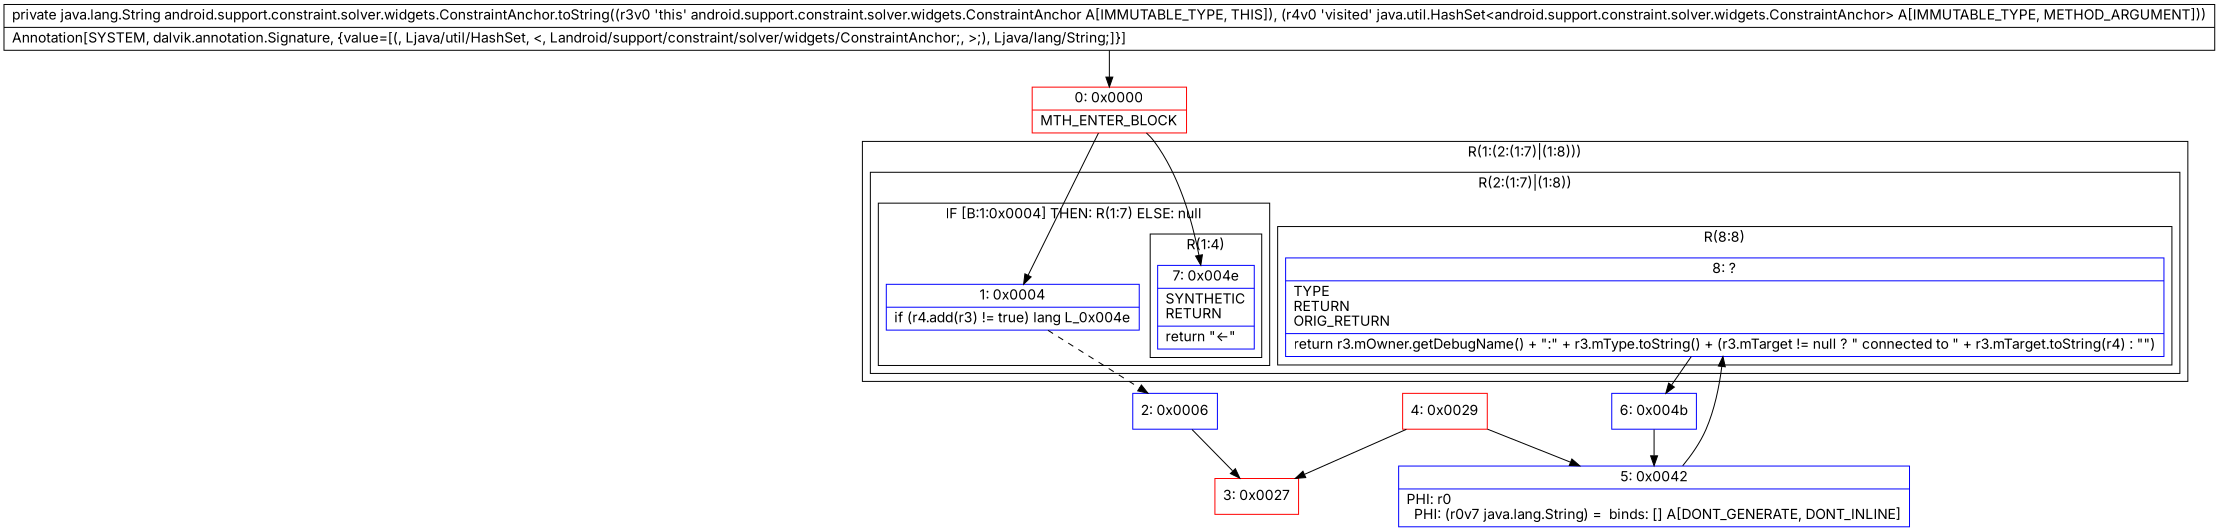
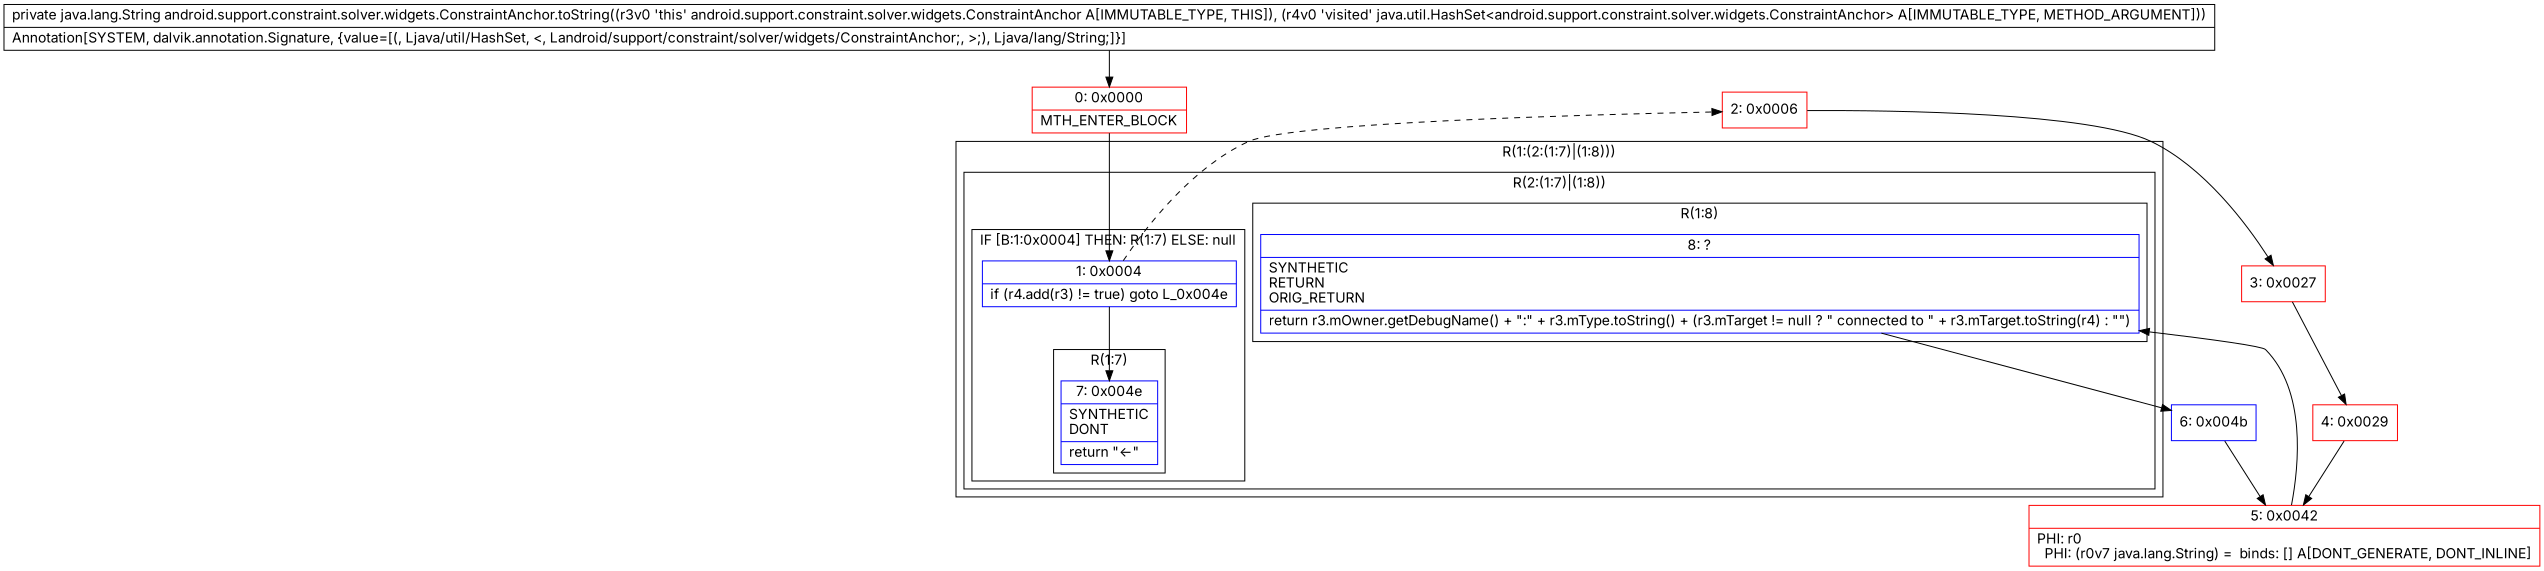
(1180, 191) -> (1109, 339)
(1725, 238) -> (1700, 215)
(1206, 245) -> (1109, 361)
(1312, 292) -> (1309, 268)
(1194, 314) -> (1089, 430)
(1013, 318) -> (1109, 295)
(1175, 411) -> (1765, 110)
(1356, 452) -> (2317, 349)
(1654, 496) -> (2284, 536)
